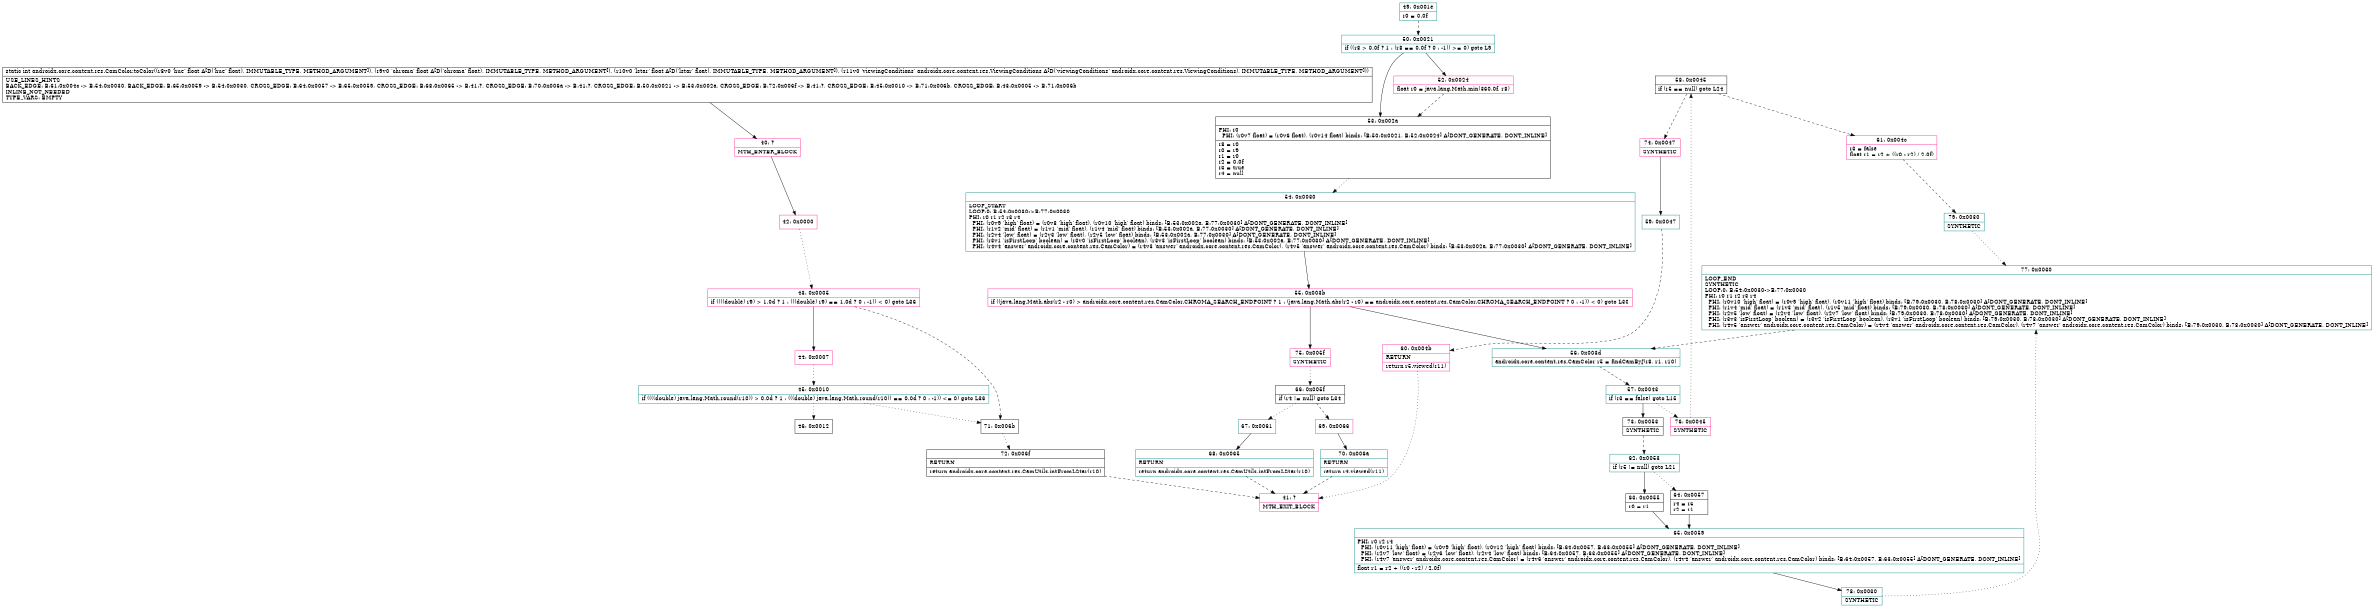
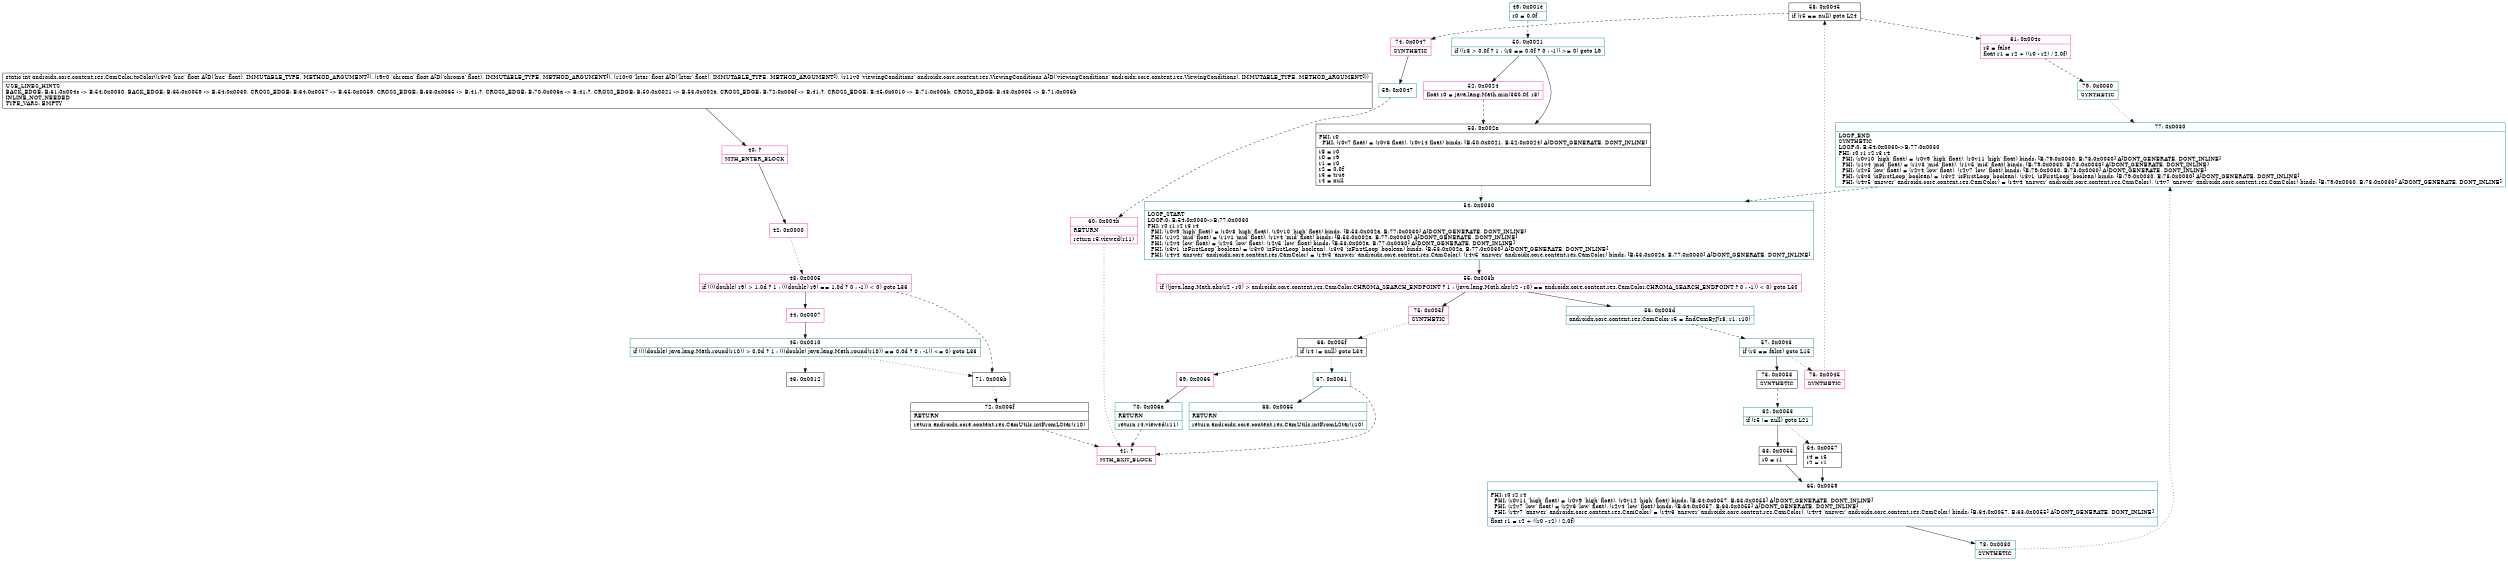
(1725, 339) -> (1813, 194)
(814, 373) -> (805, 328)
(1259, 484) -> (1294, 446)
